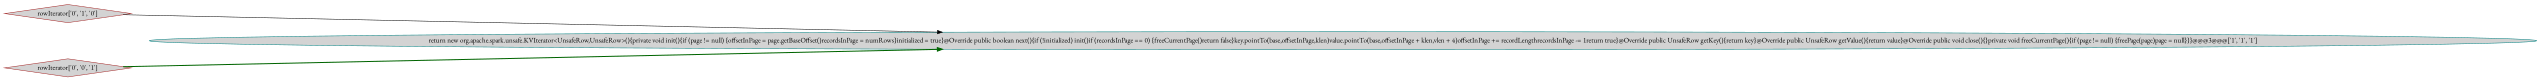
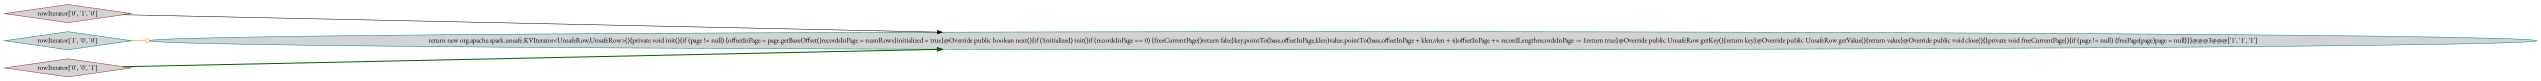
none -> (68, 41)
